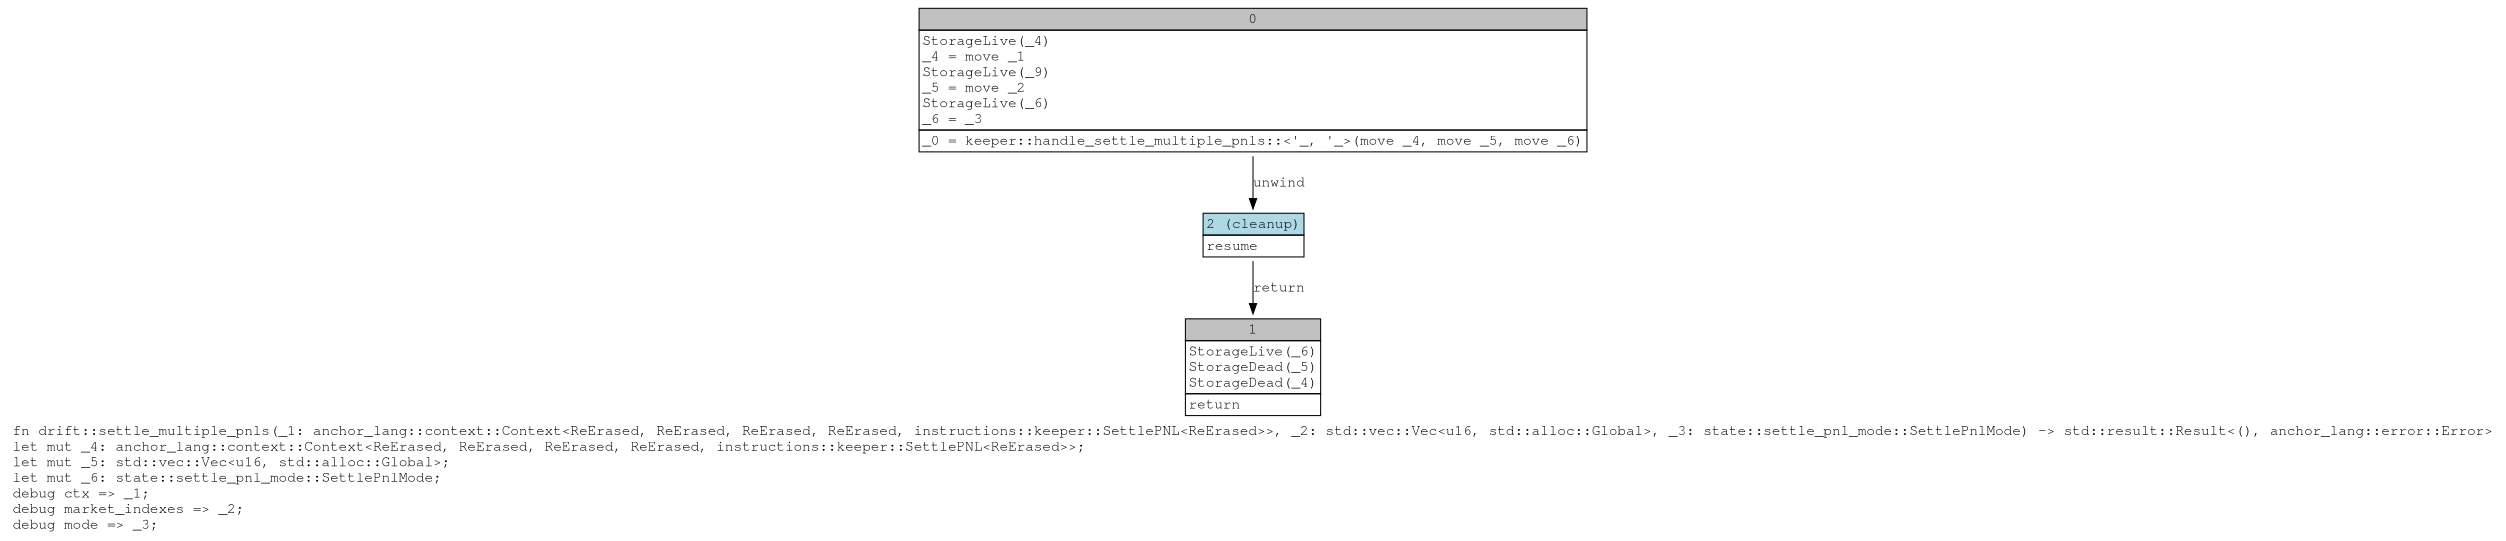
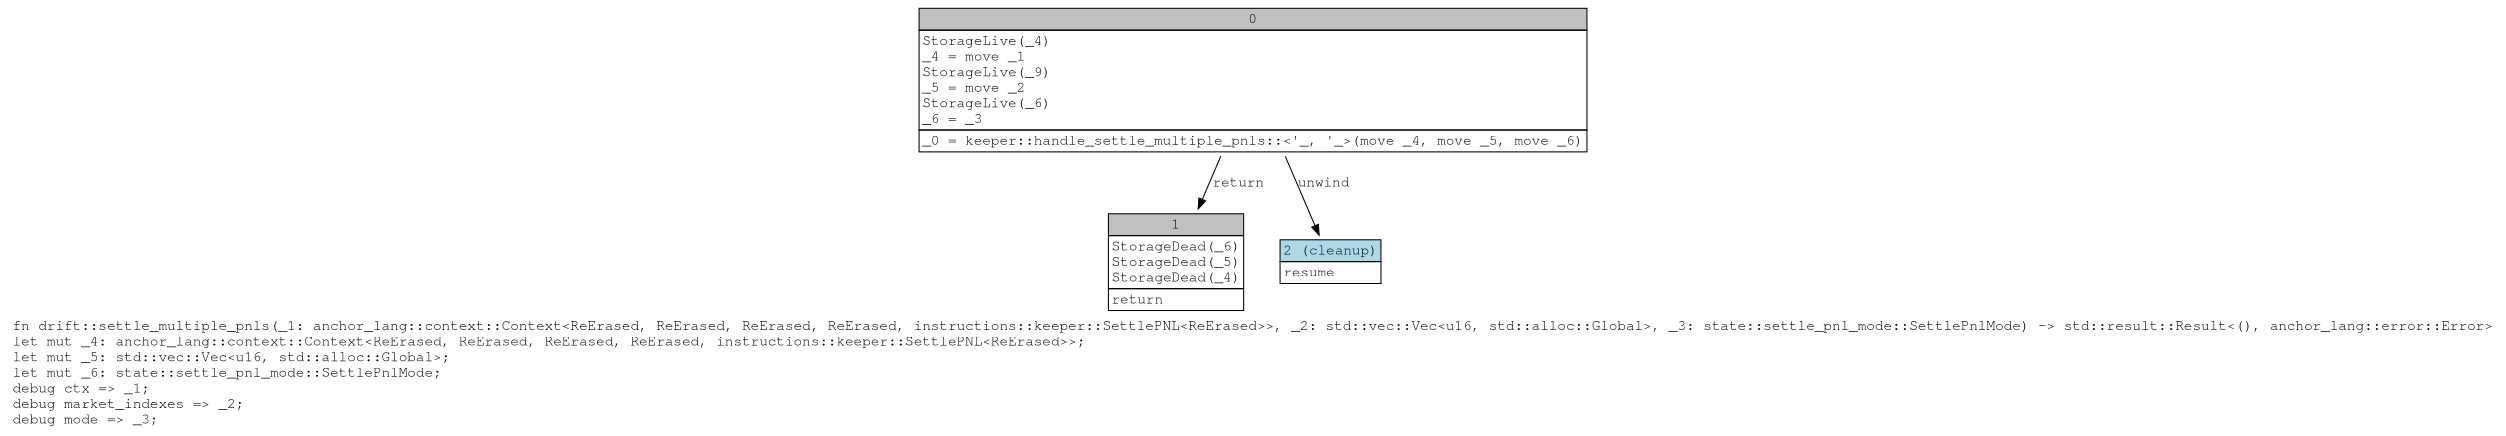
(1253, 282) -> (1212, 178)
(1253, 351) -> (1176, 246)
